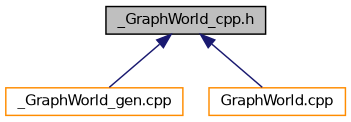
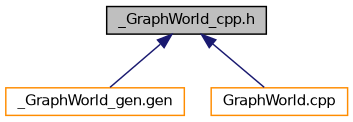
(94, 102) -> (95, 102)
